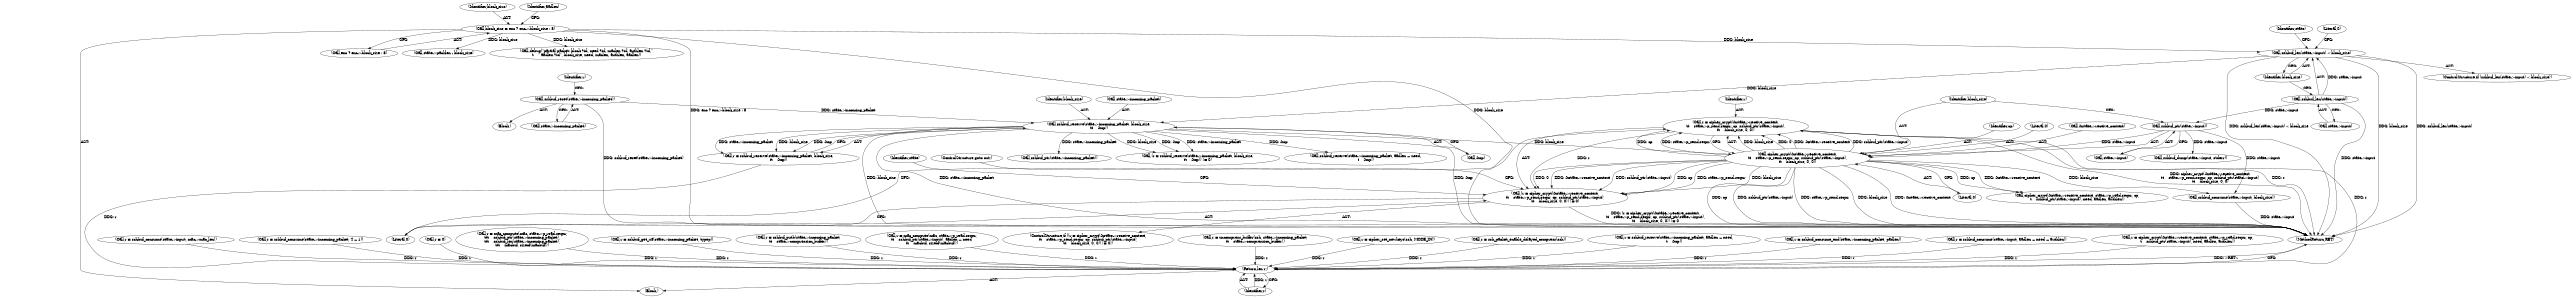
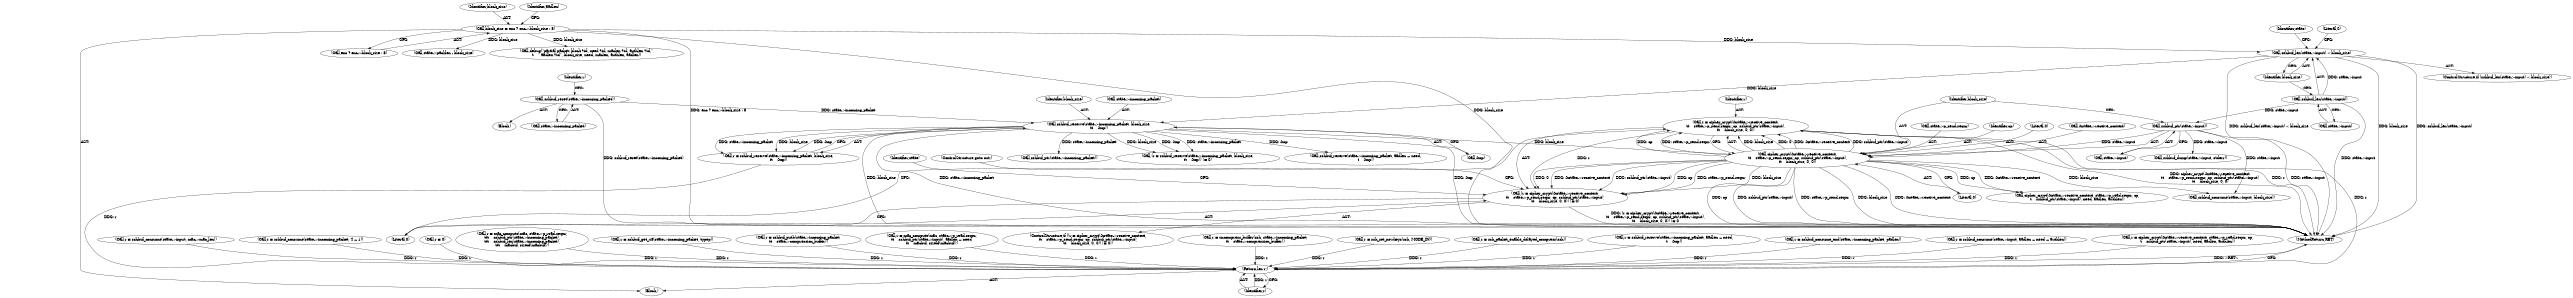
none -> (1945, 126)
(2263, 224) -> (2285, 156)
(1393, 240) -> (1393, 240)
